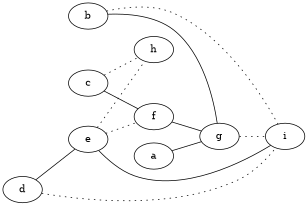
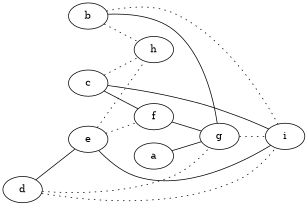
none -> (121, 33)
none -> (190, 101)
none -> (132, 188)
